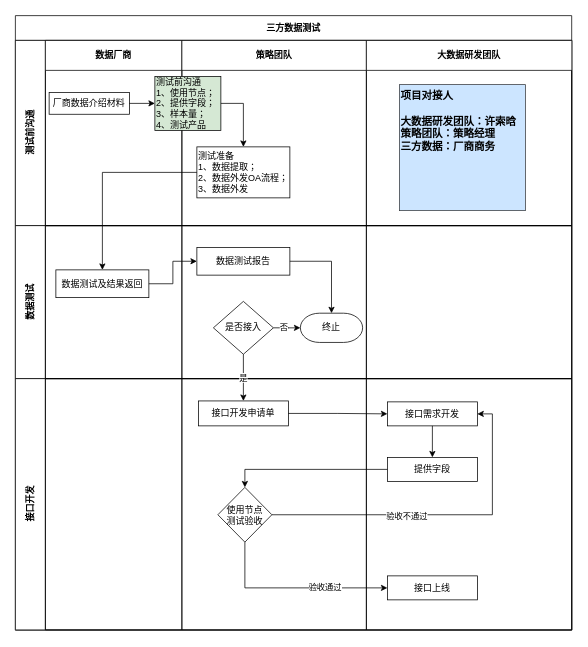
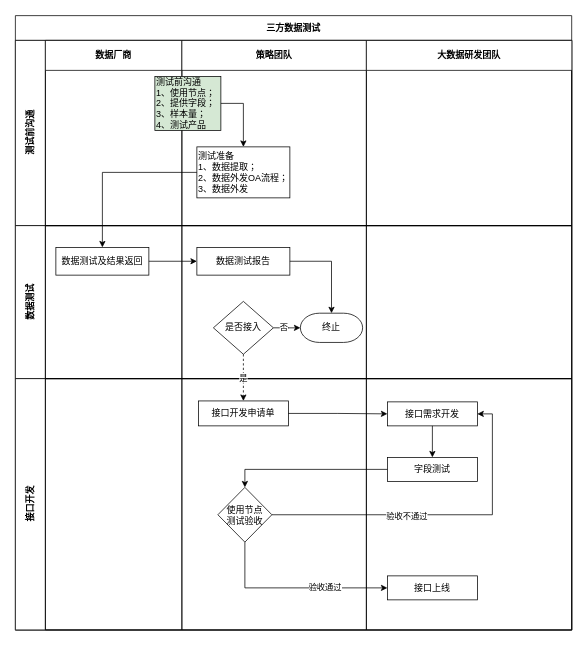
(89, 103) -> none
(140, 103) -> none
(462, 147) -> none
(102, 284) -> (102, 261)
(243, 364) -> (243, 364)
(432, 469) -> (432, 469)
